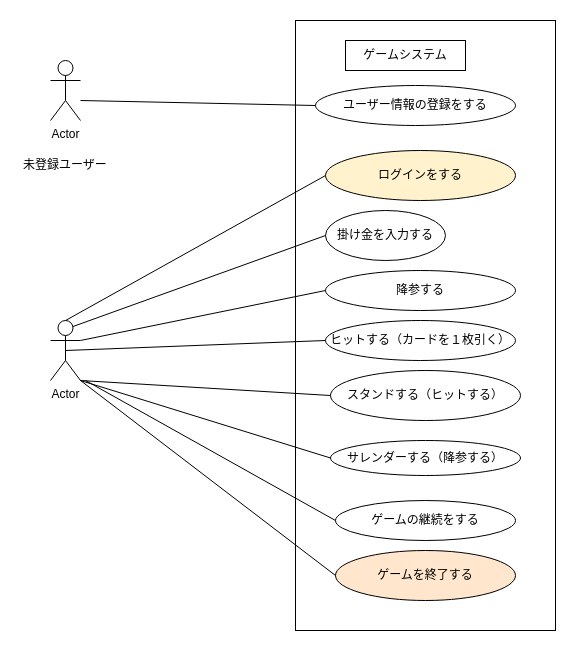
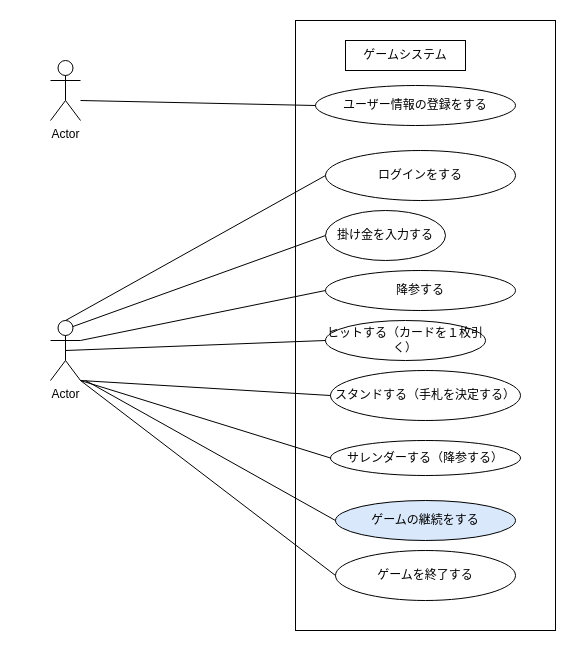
(66, 166) -> none
(421, 176) -> (421, 176)
(421, 341) -> (406, 341)
(426, 396) -> (426, 396)
(426, 521) -> (426, 521)
(426, 576) -> (426, 576)
